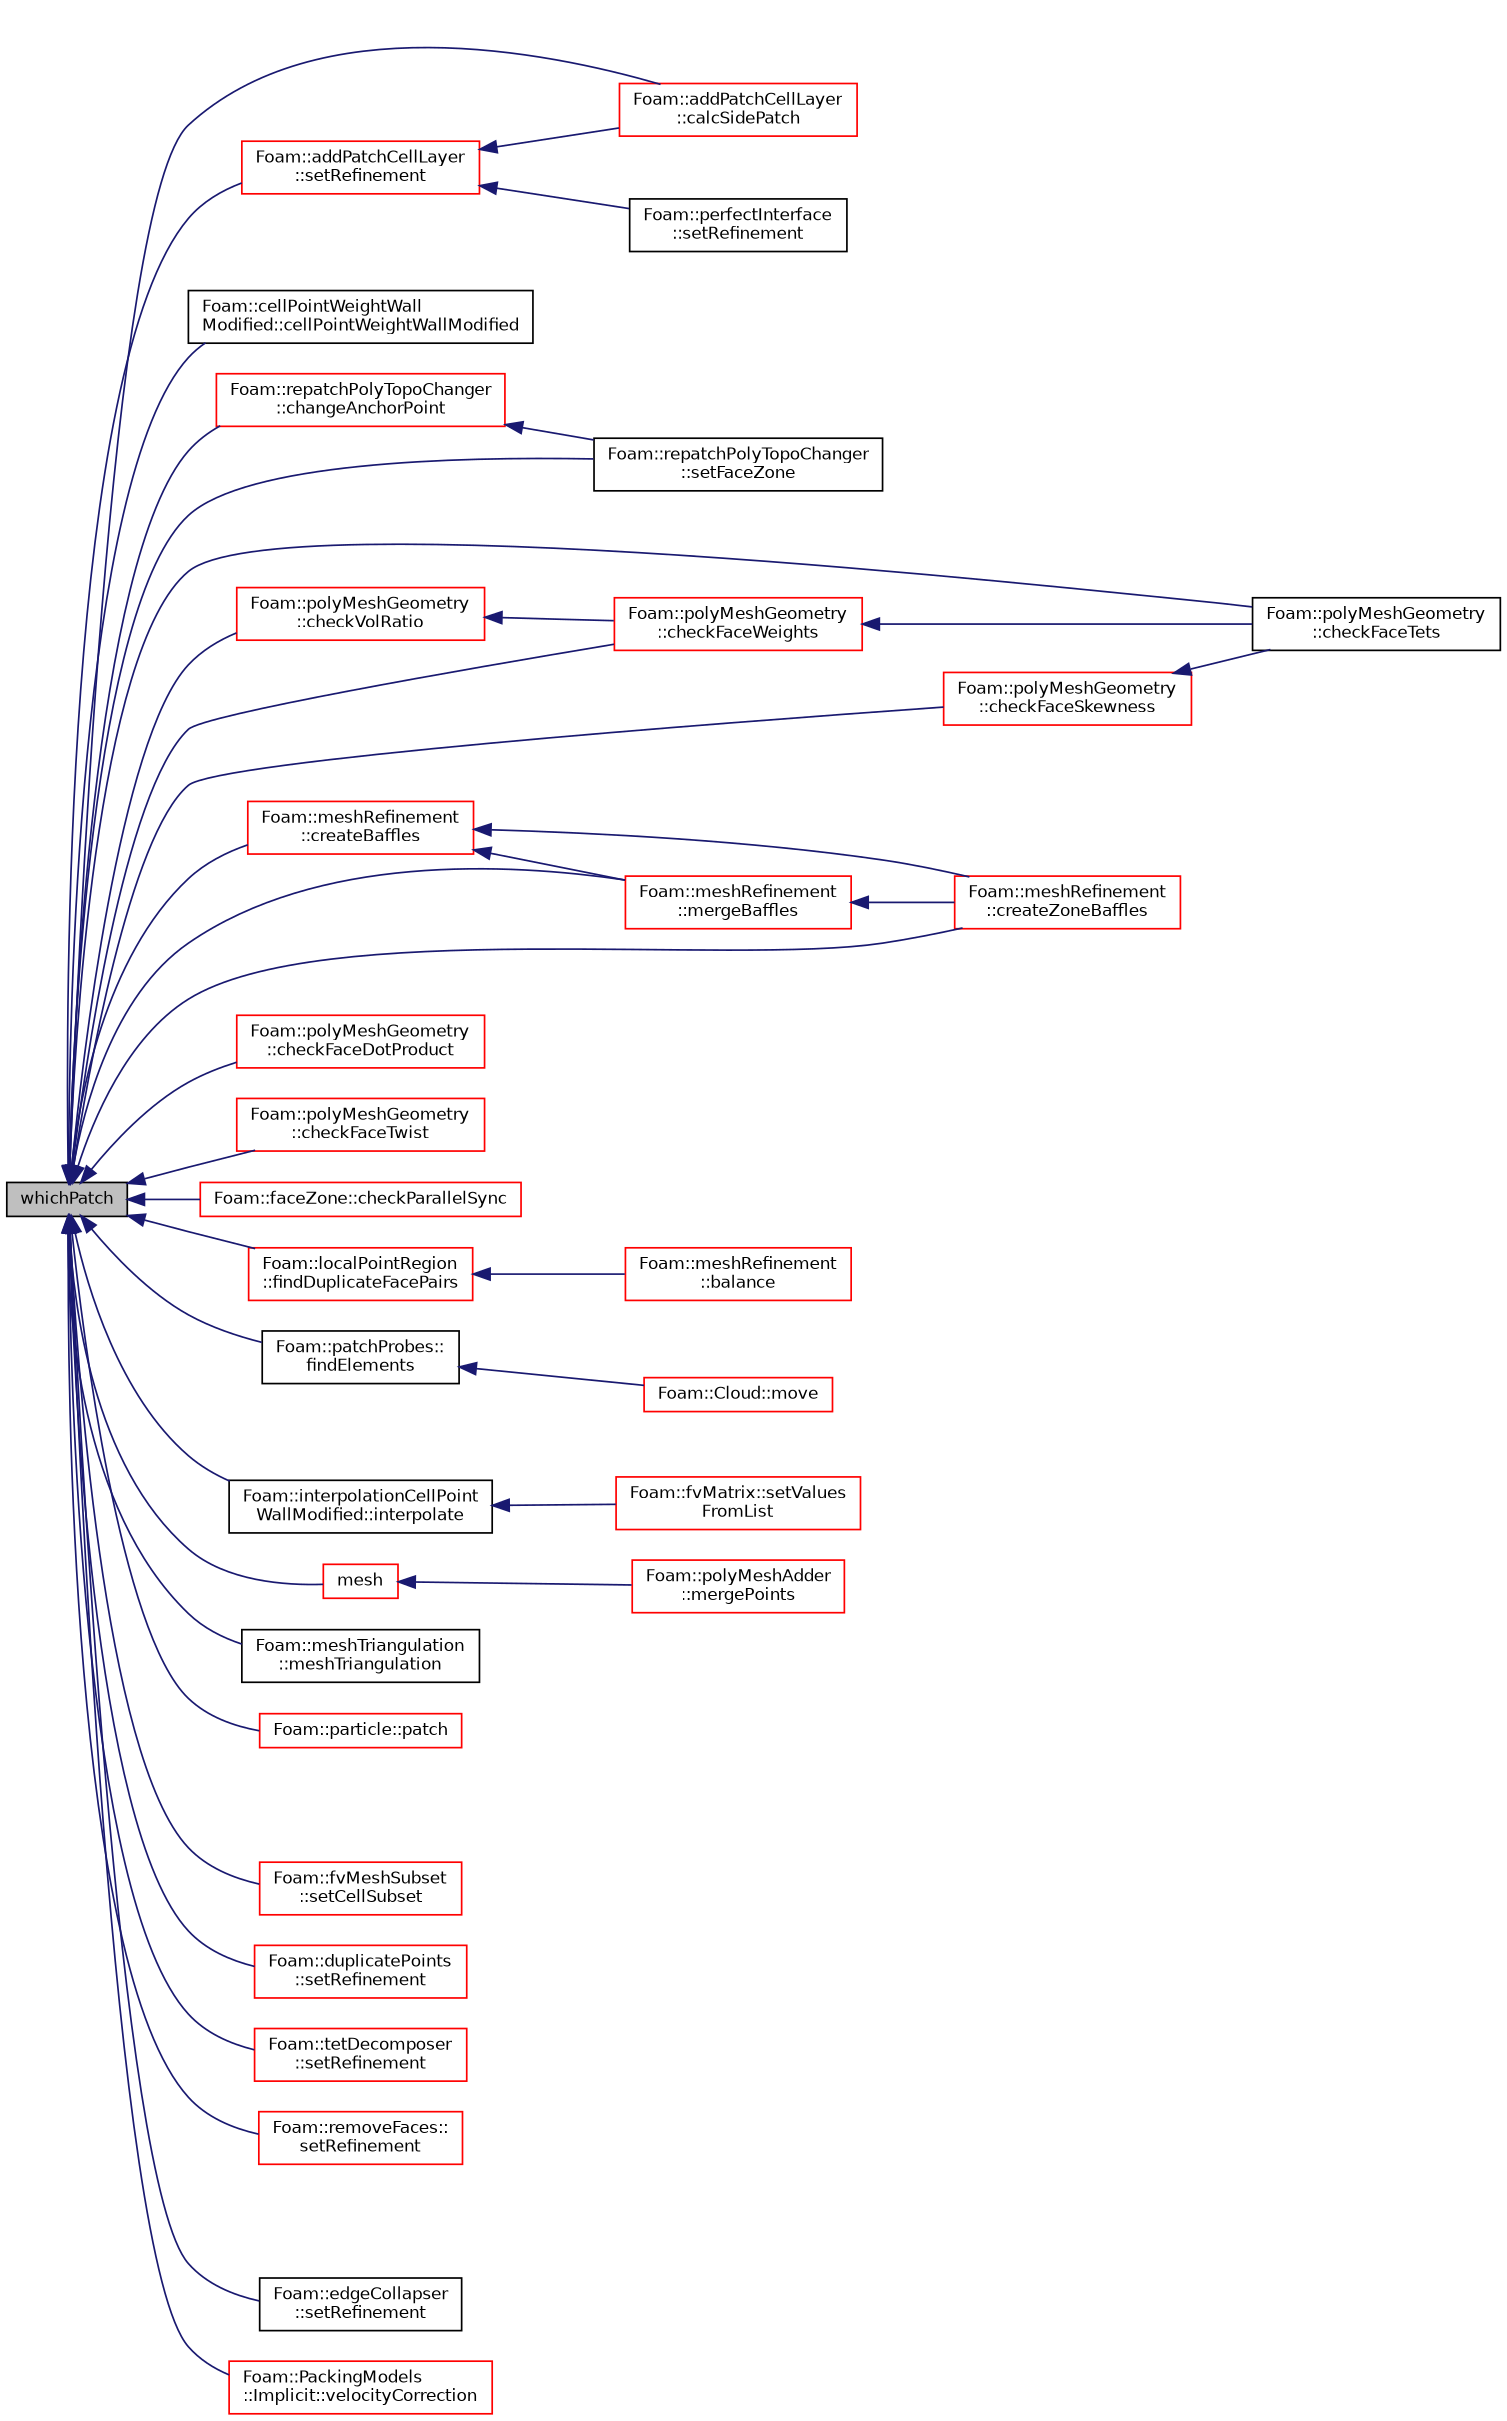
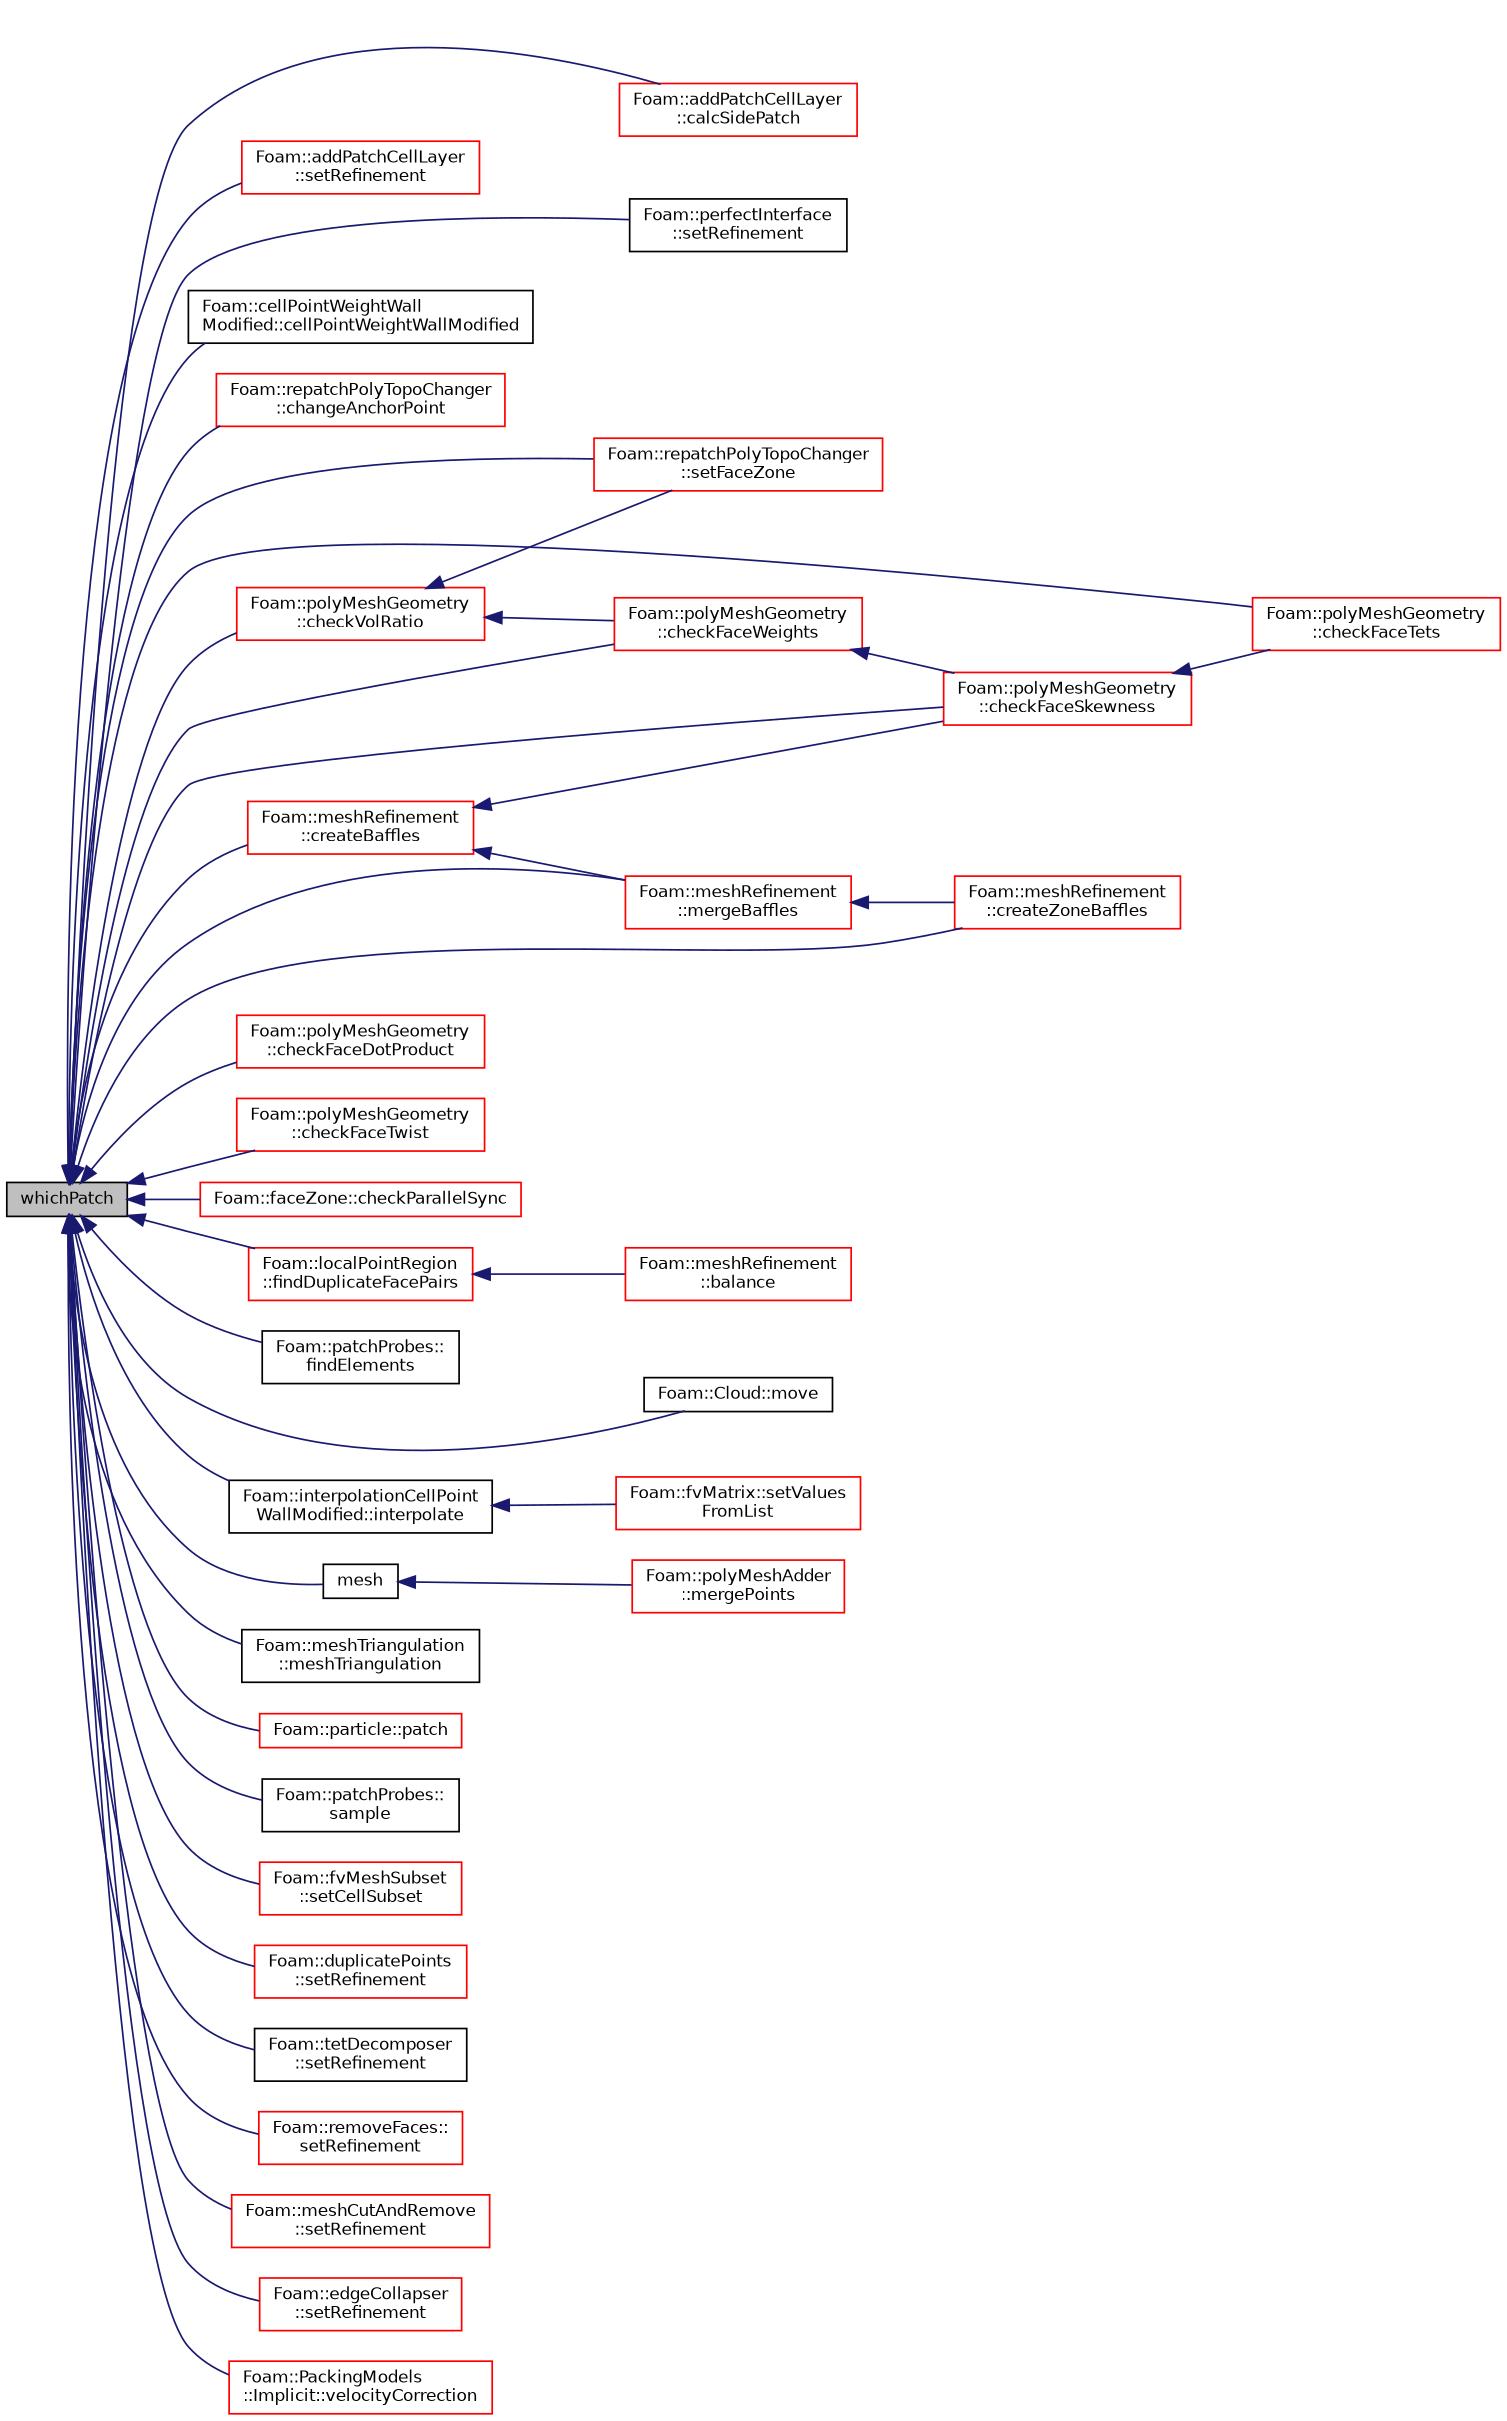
(558, 137) -> none
(563, 198) -> (149, 392)
(558, 434) -> (557, 536)
(738, 465) -> (738, 465)
(1066, 624) -> (911, 663)
(1376, 624) -> (1376, 624)
(731, 843) -> (717, 763)
(560, 1377) -> (333, 1444)
(738, 1395) -> (738, 1395)
(361, 1581) -> (361, 1581)
none -> (361, 1805)
(361, 2055) -> (361, 2055)
none -> (361, 2221)
(361, 2304) -> (361, 2304)
